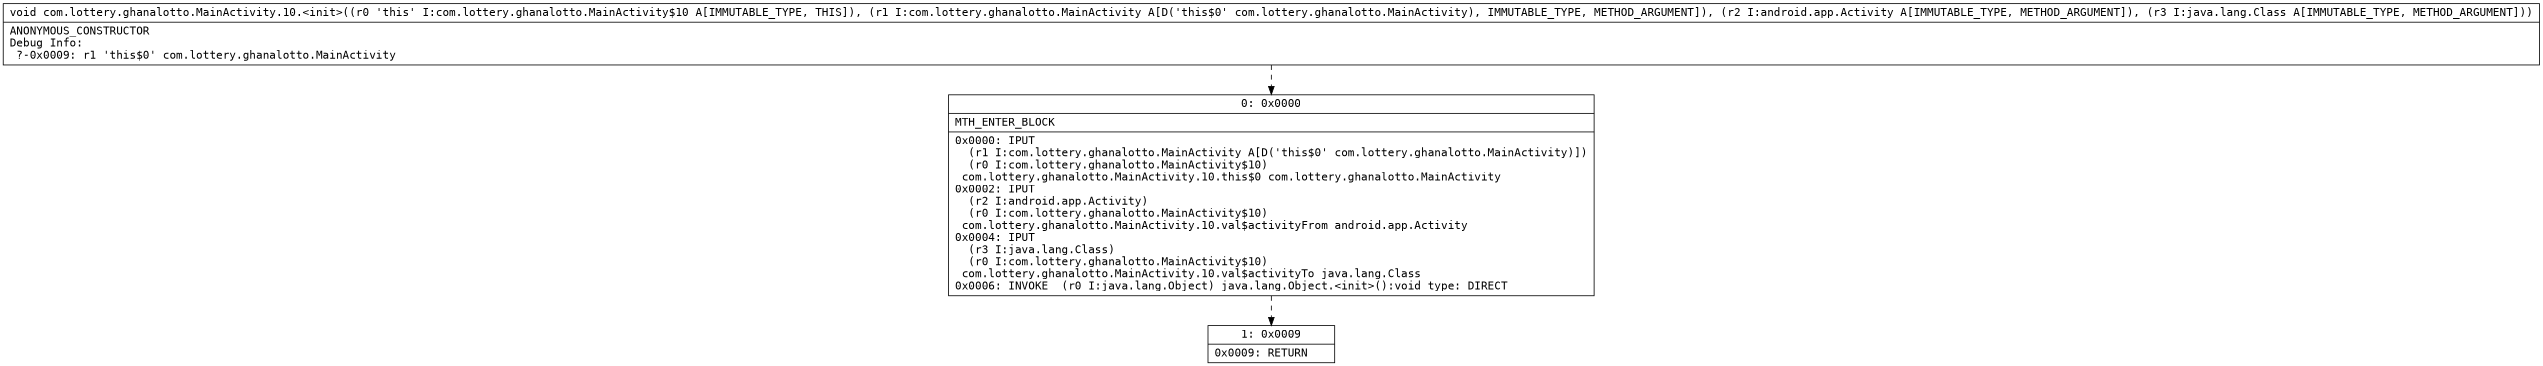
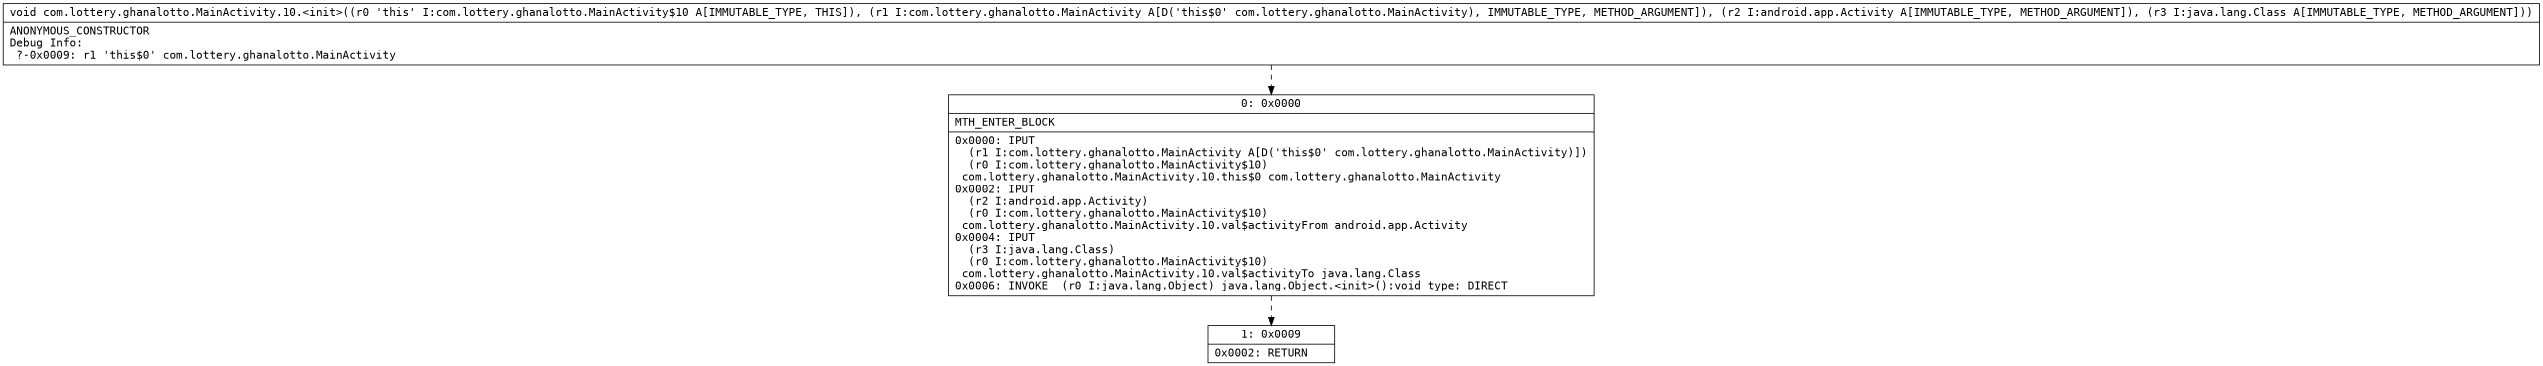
(1271, 353) -> (1271, 353)
